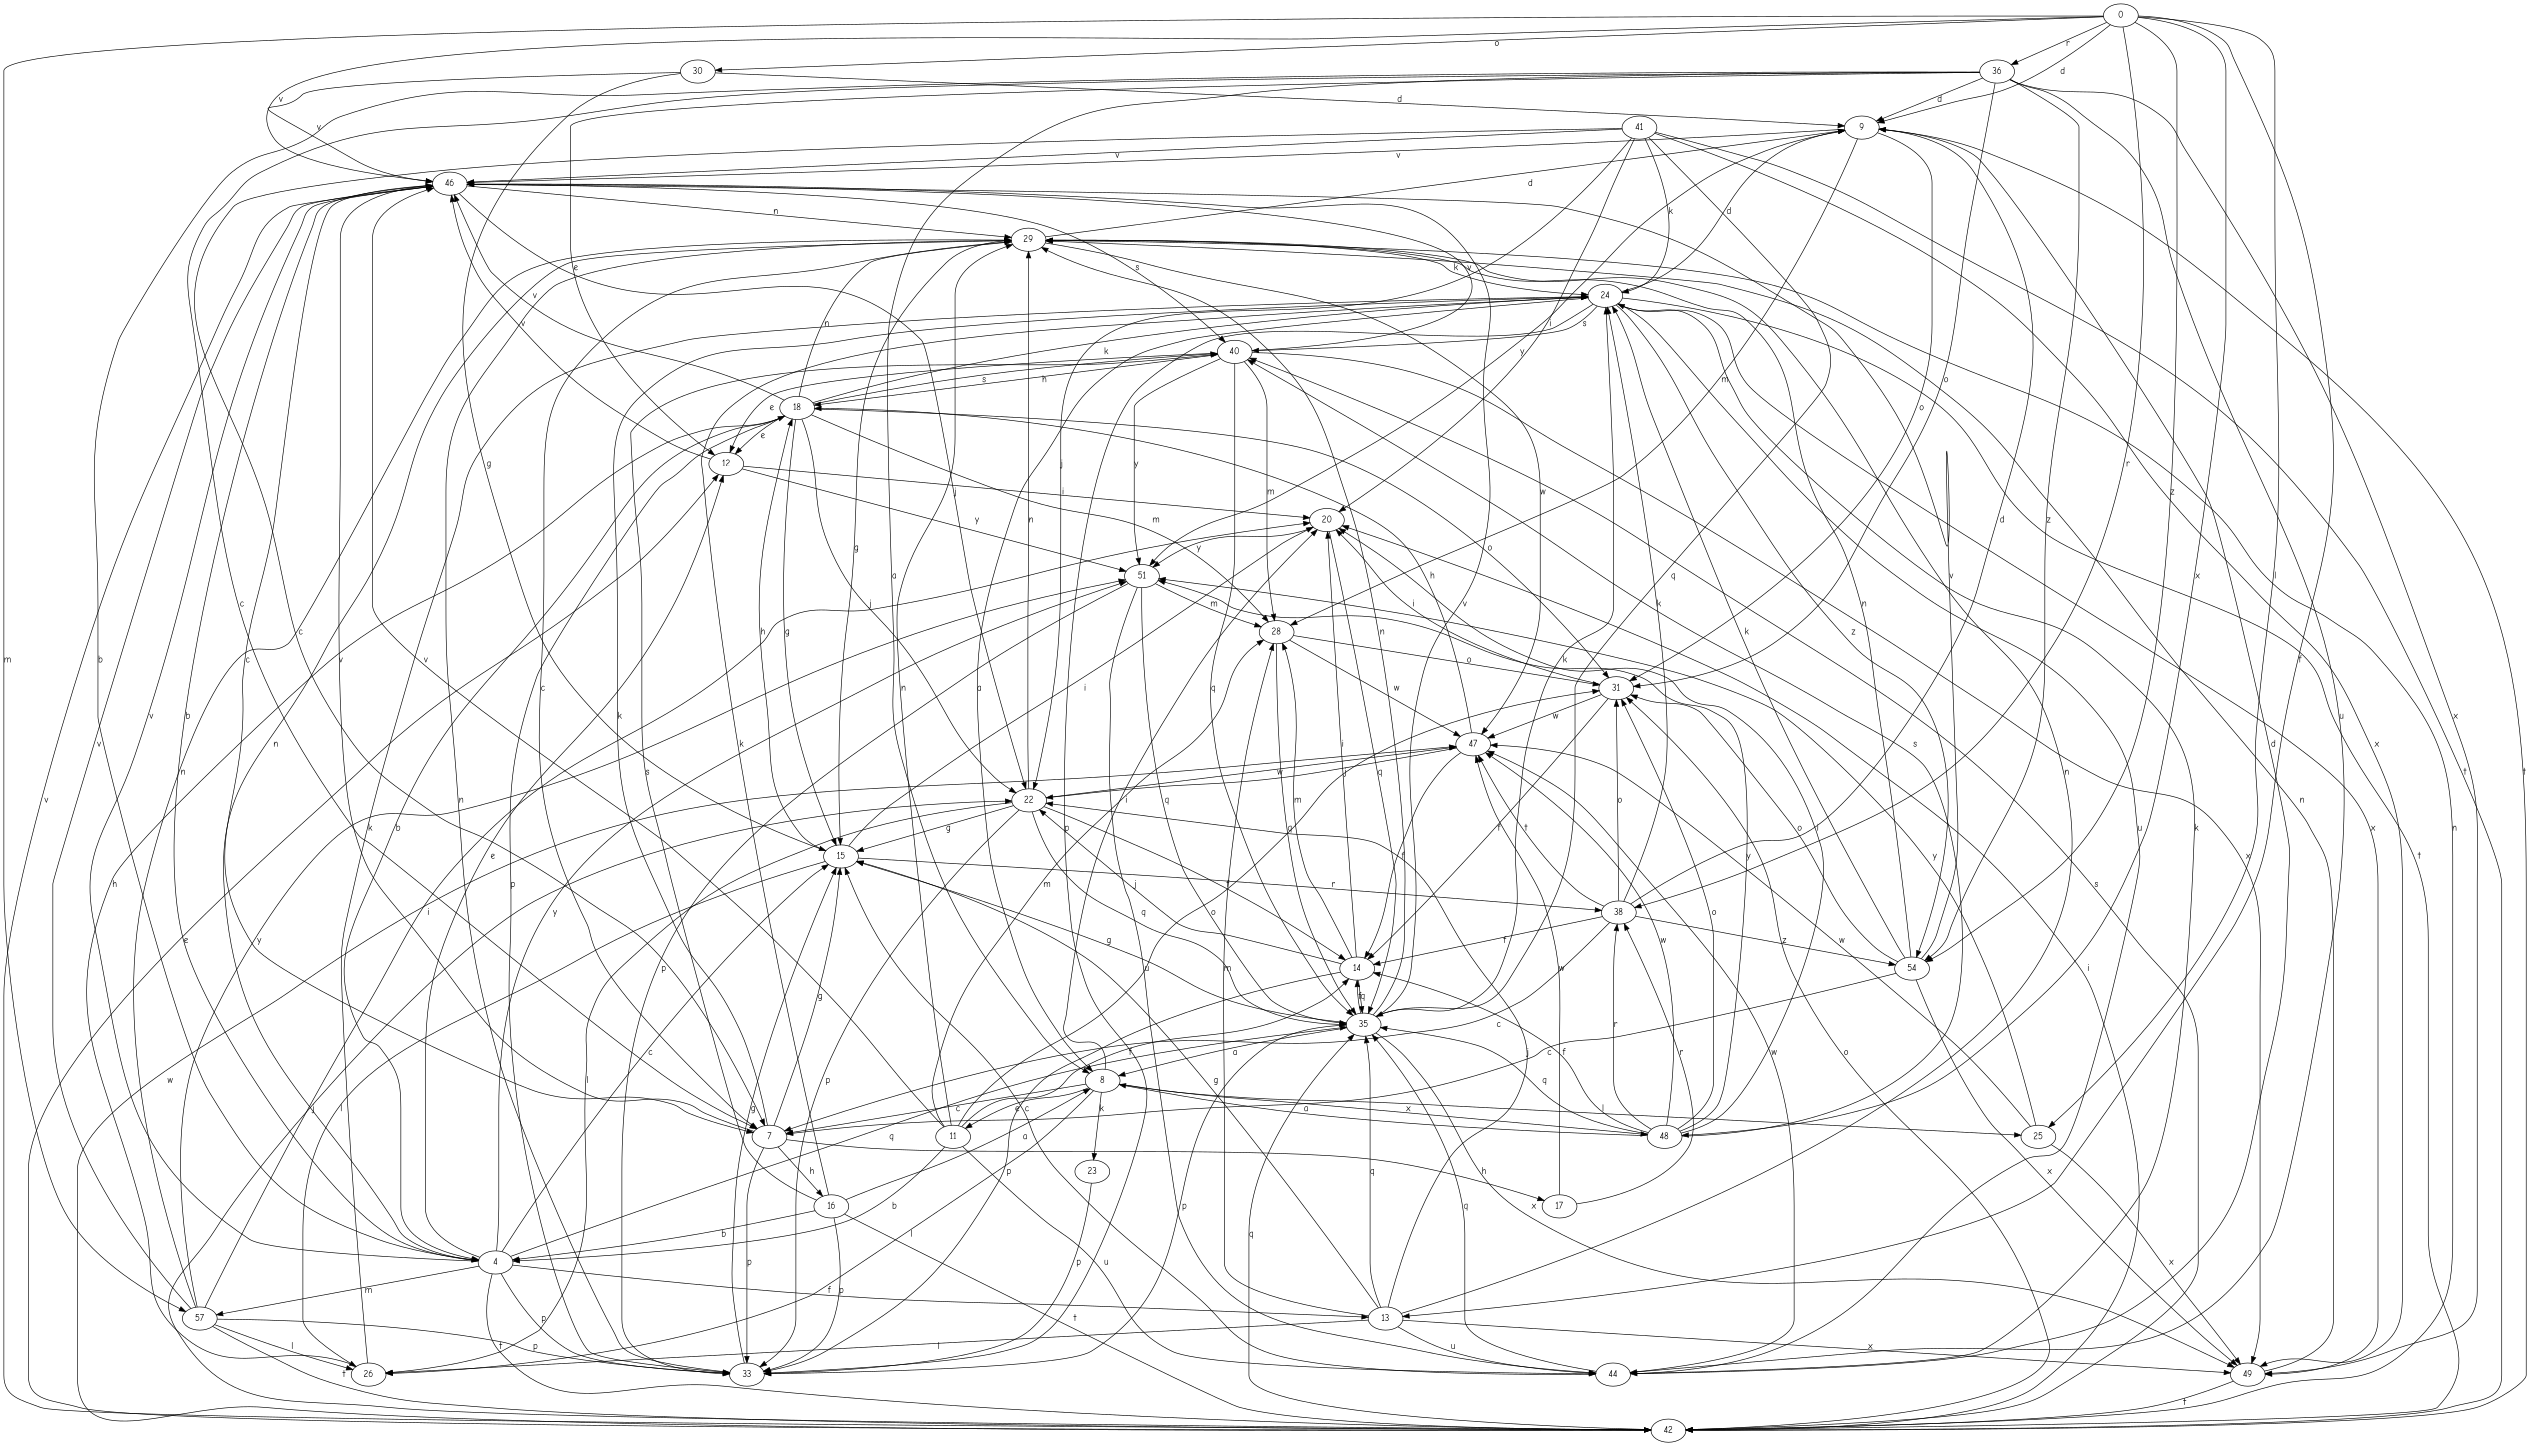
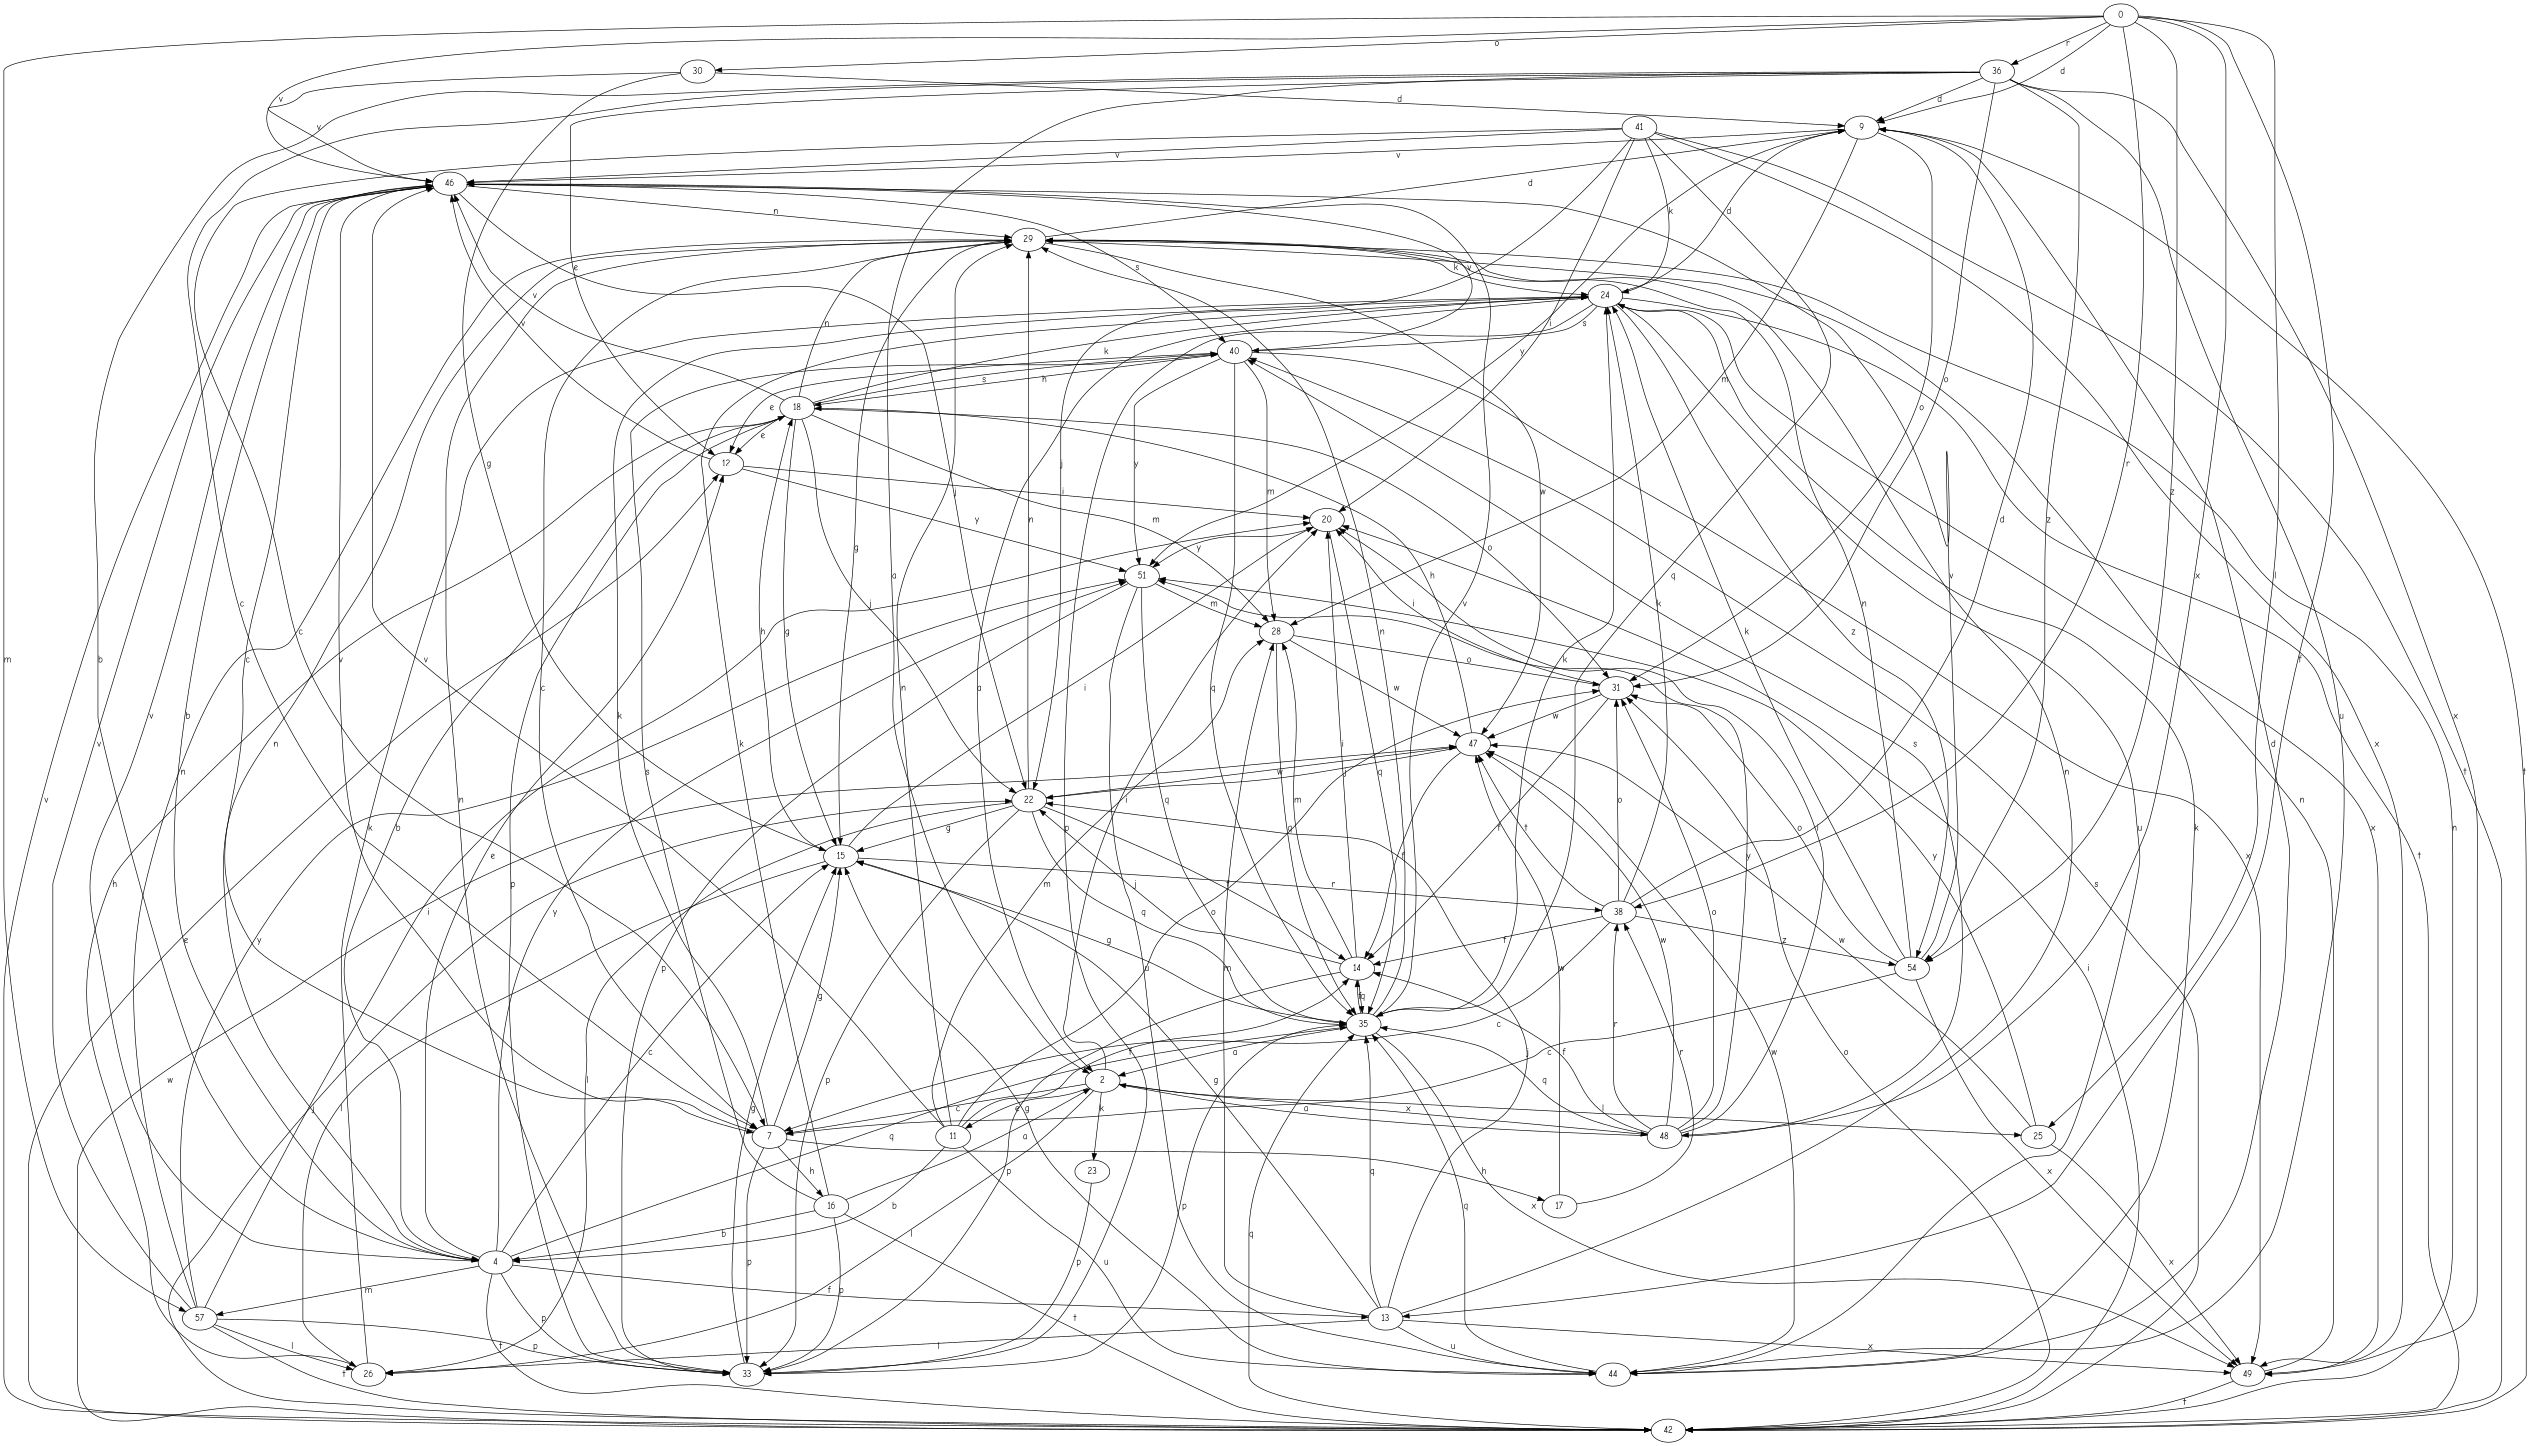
(1103, 1081) -> (1103, 1081)
(1027, 1109) -> (1027, 1109)
